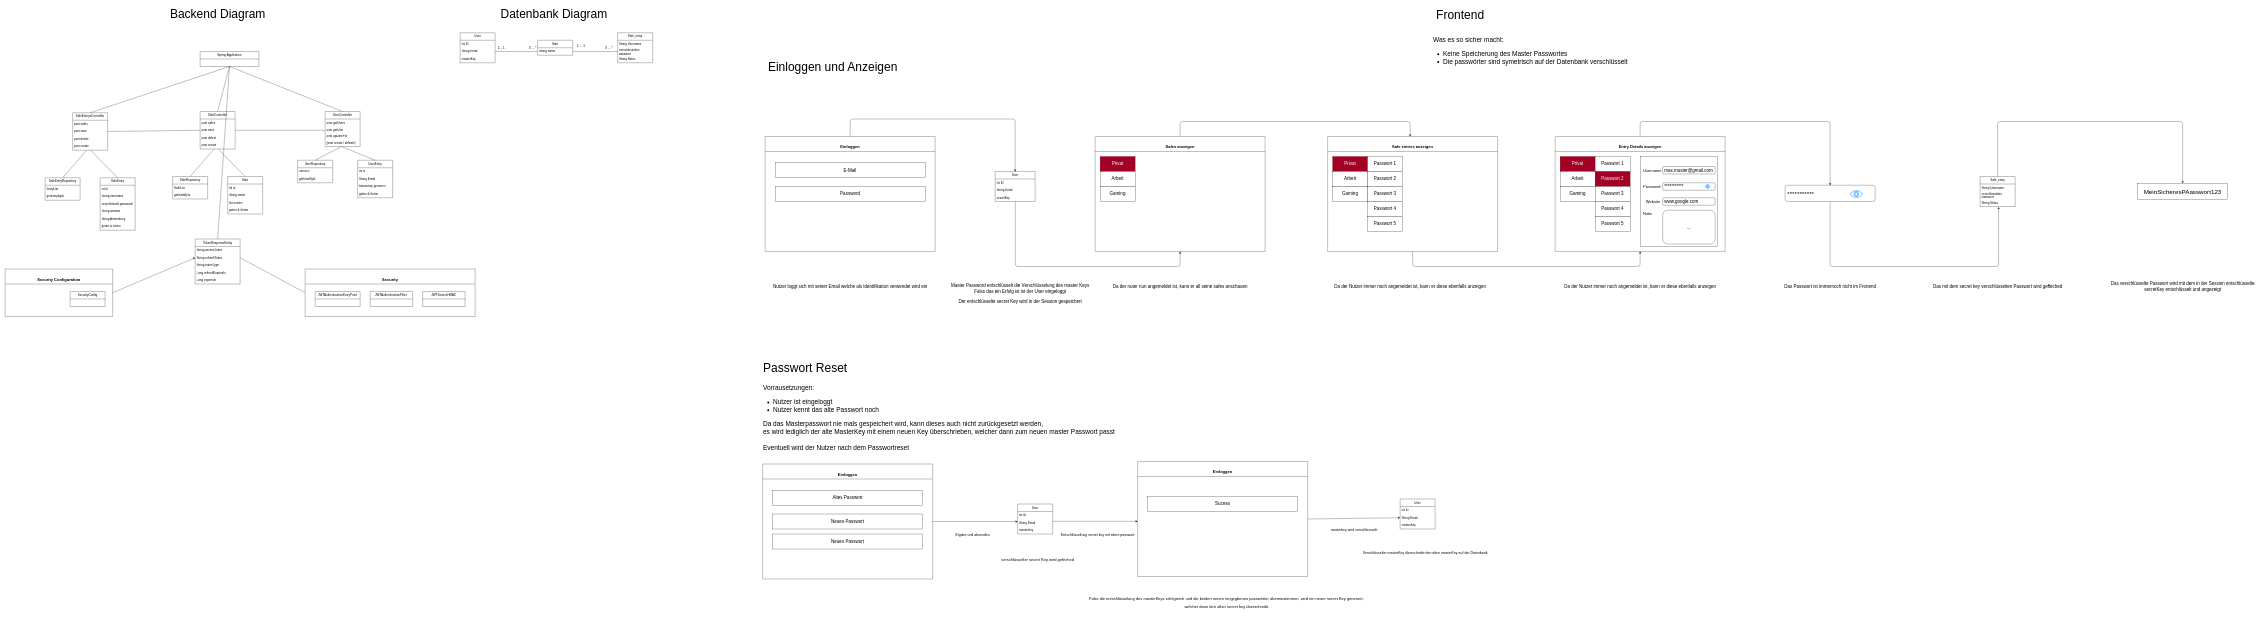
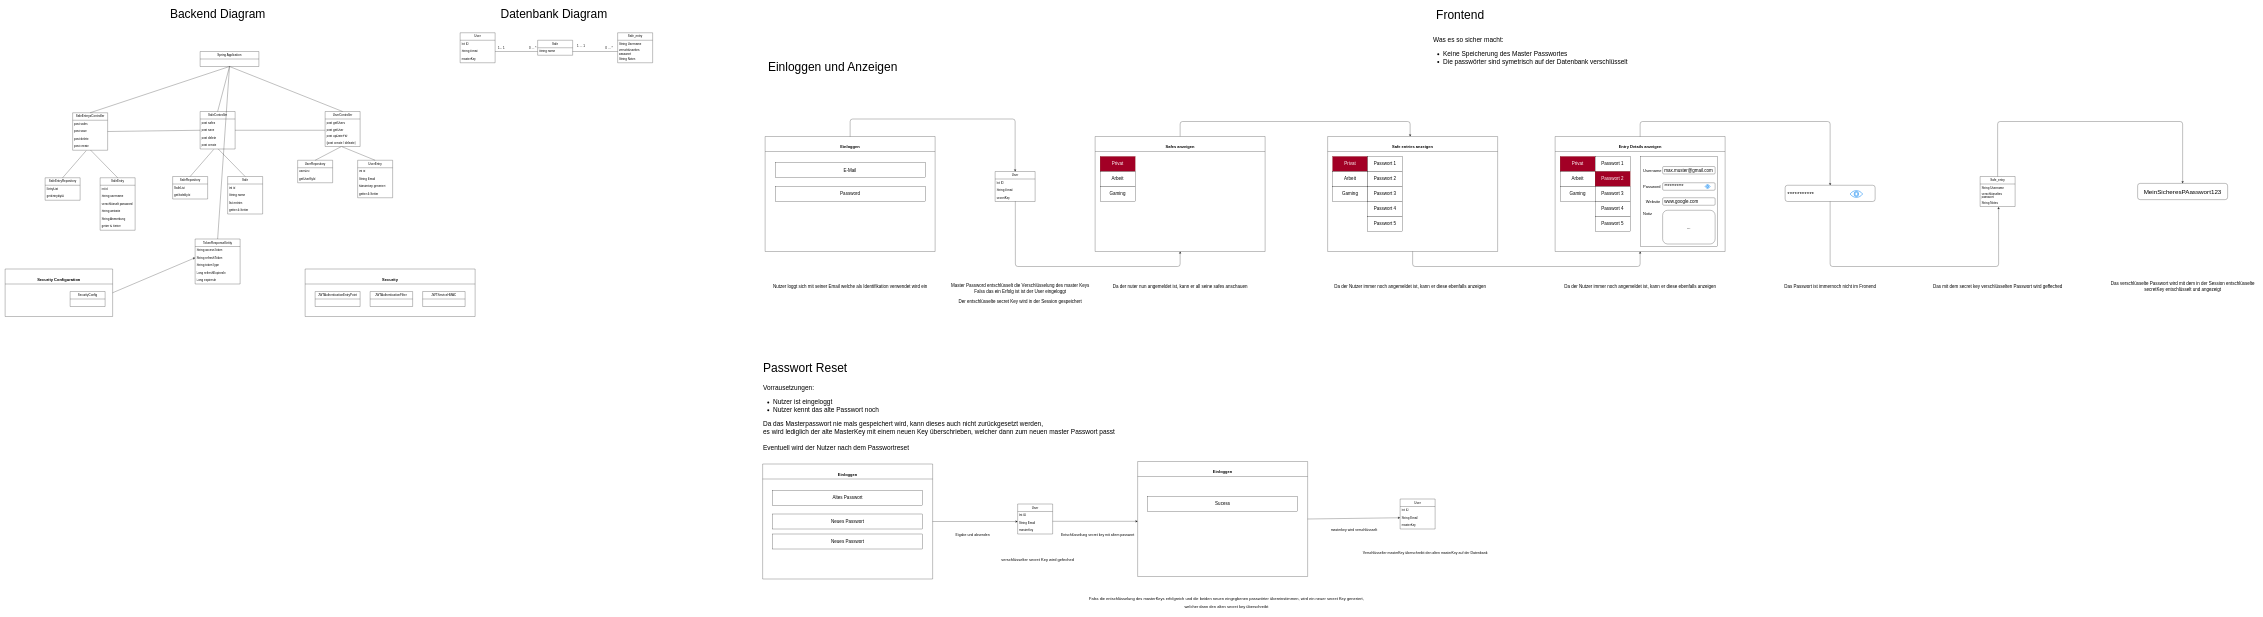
(2183, 191) -> (2183, 191)
(273, 275) -> none
